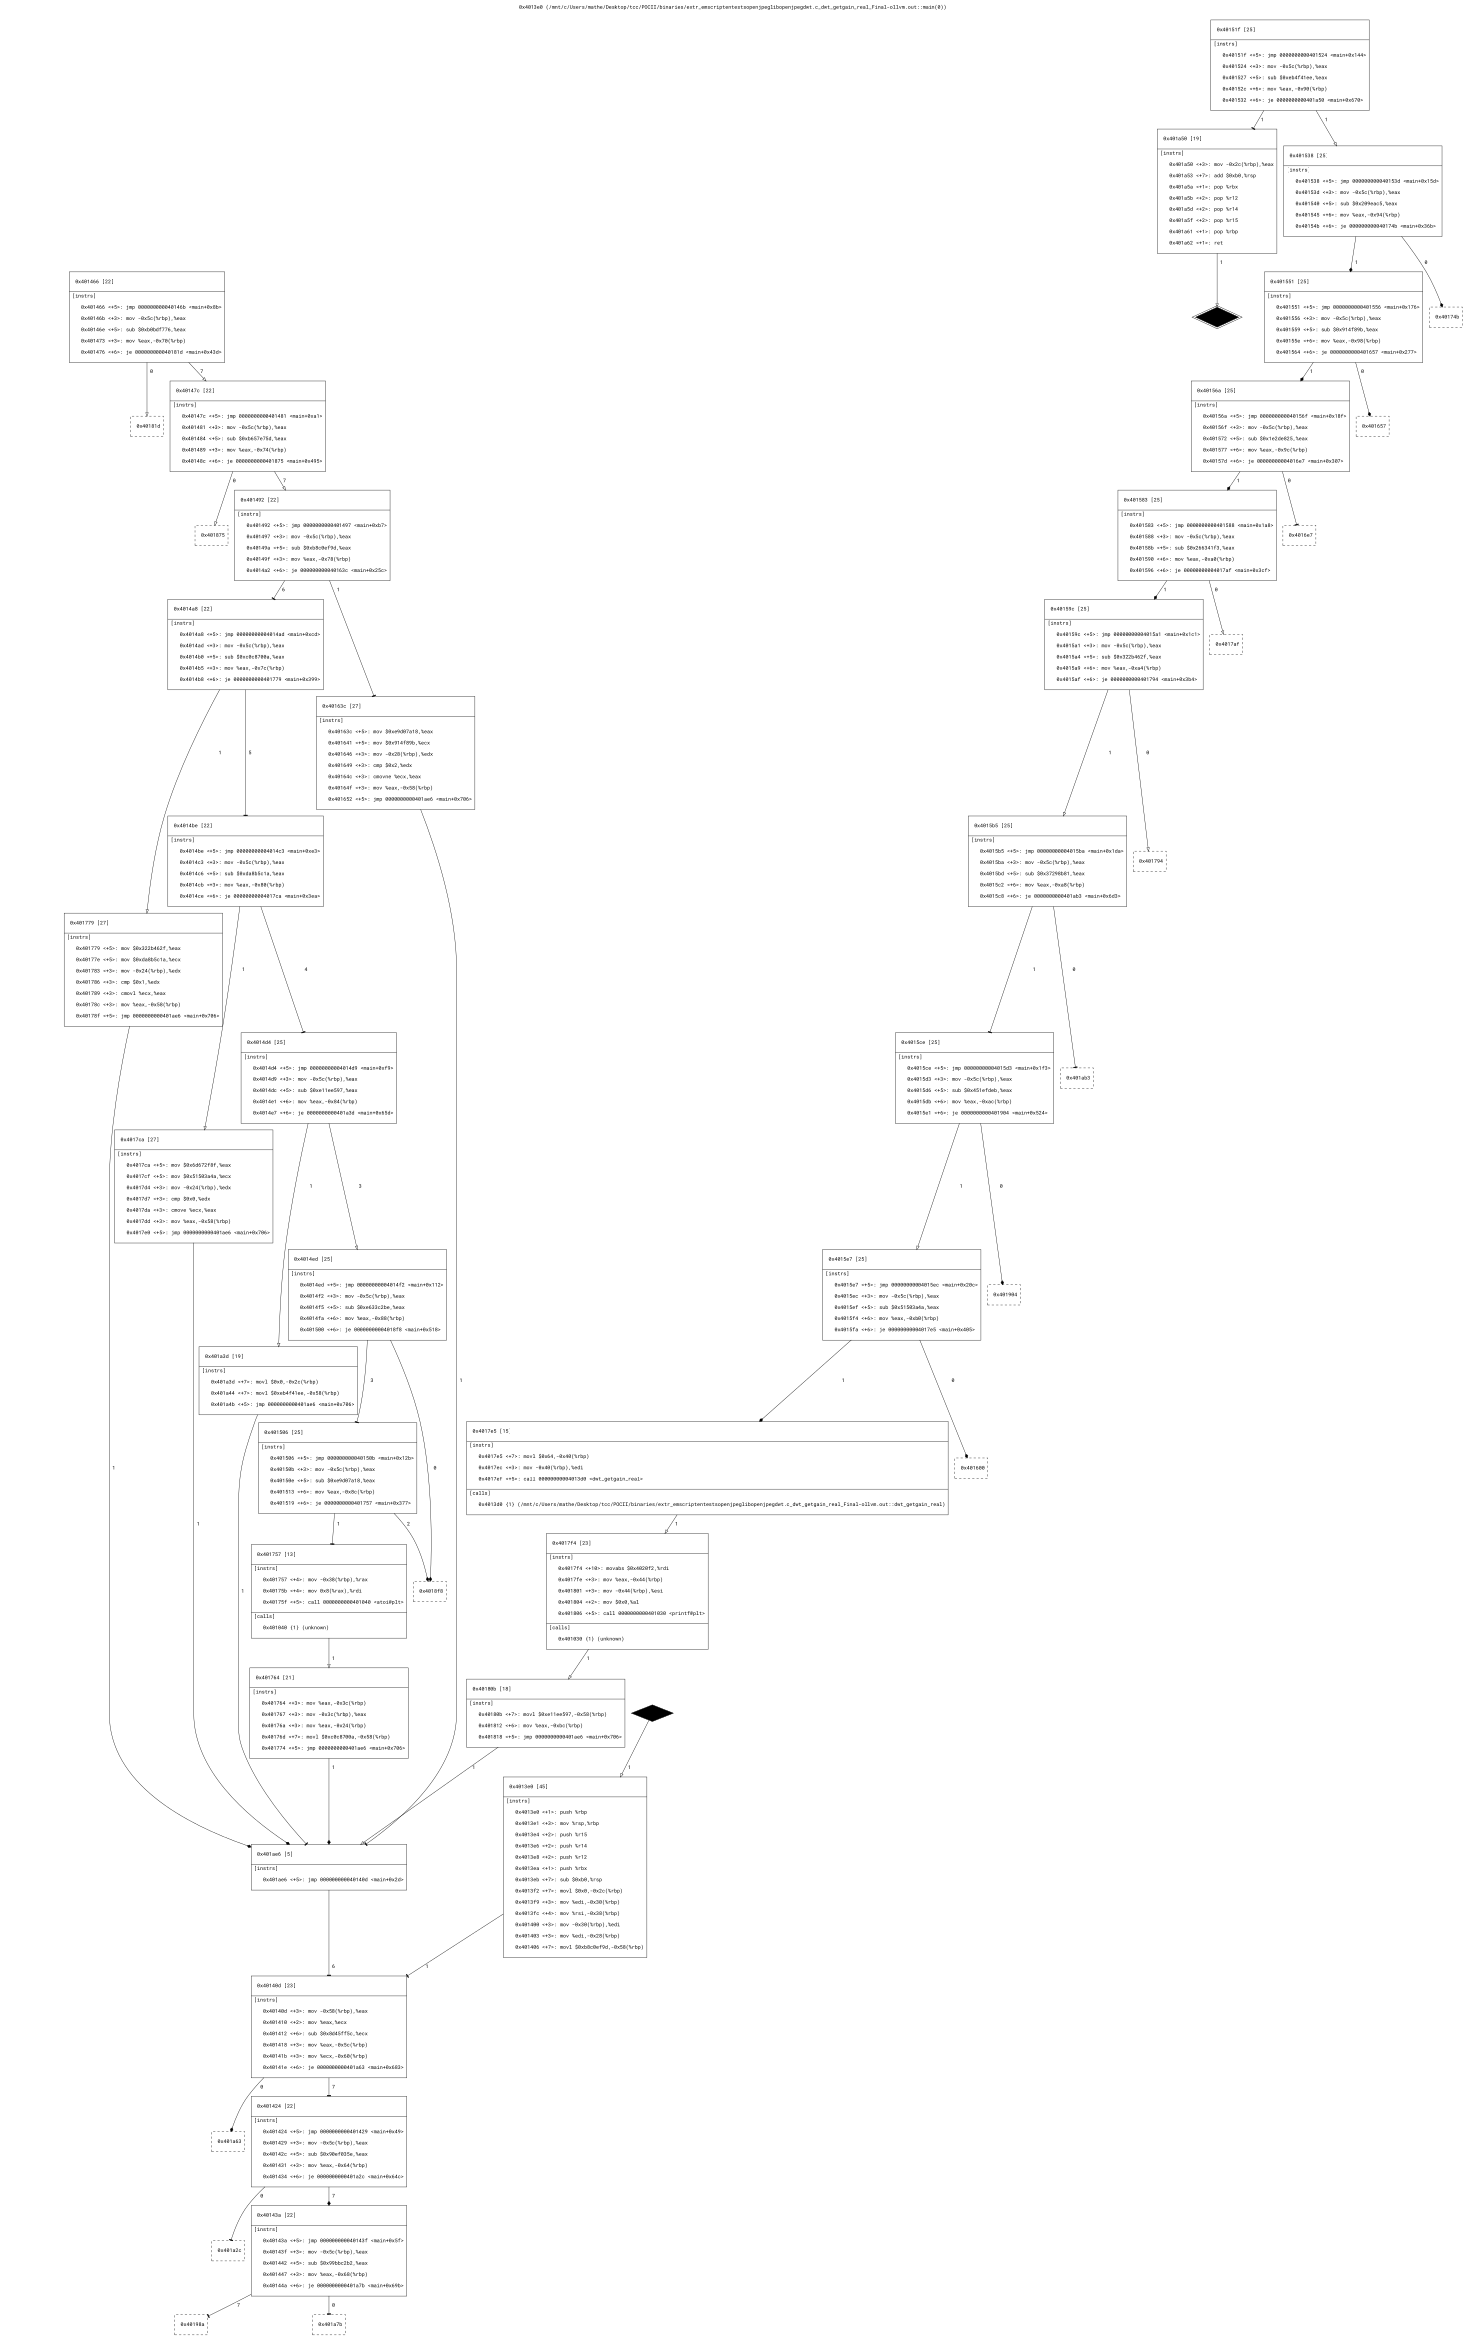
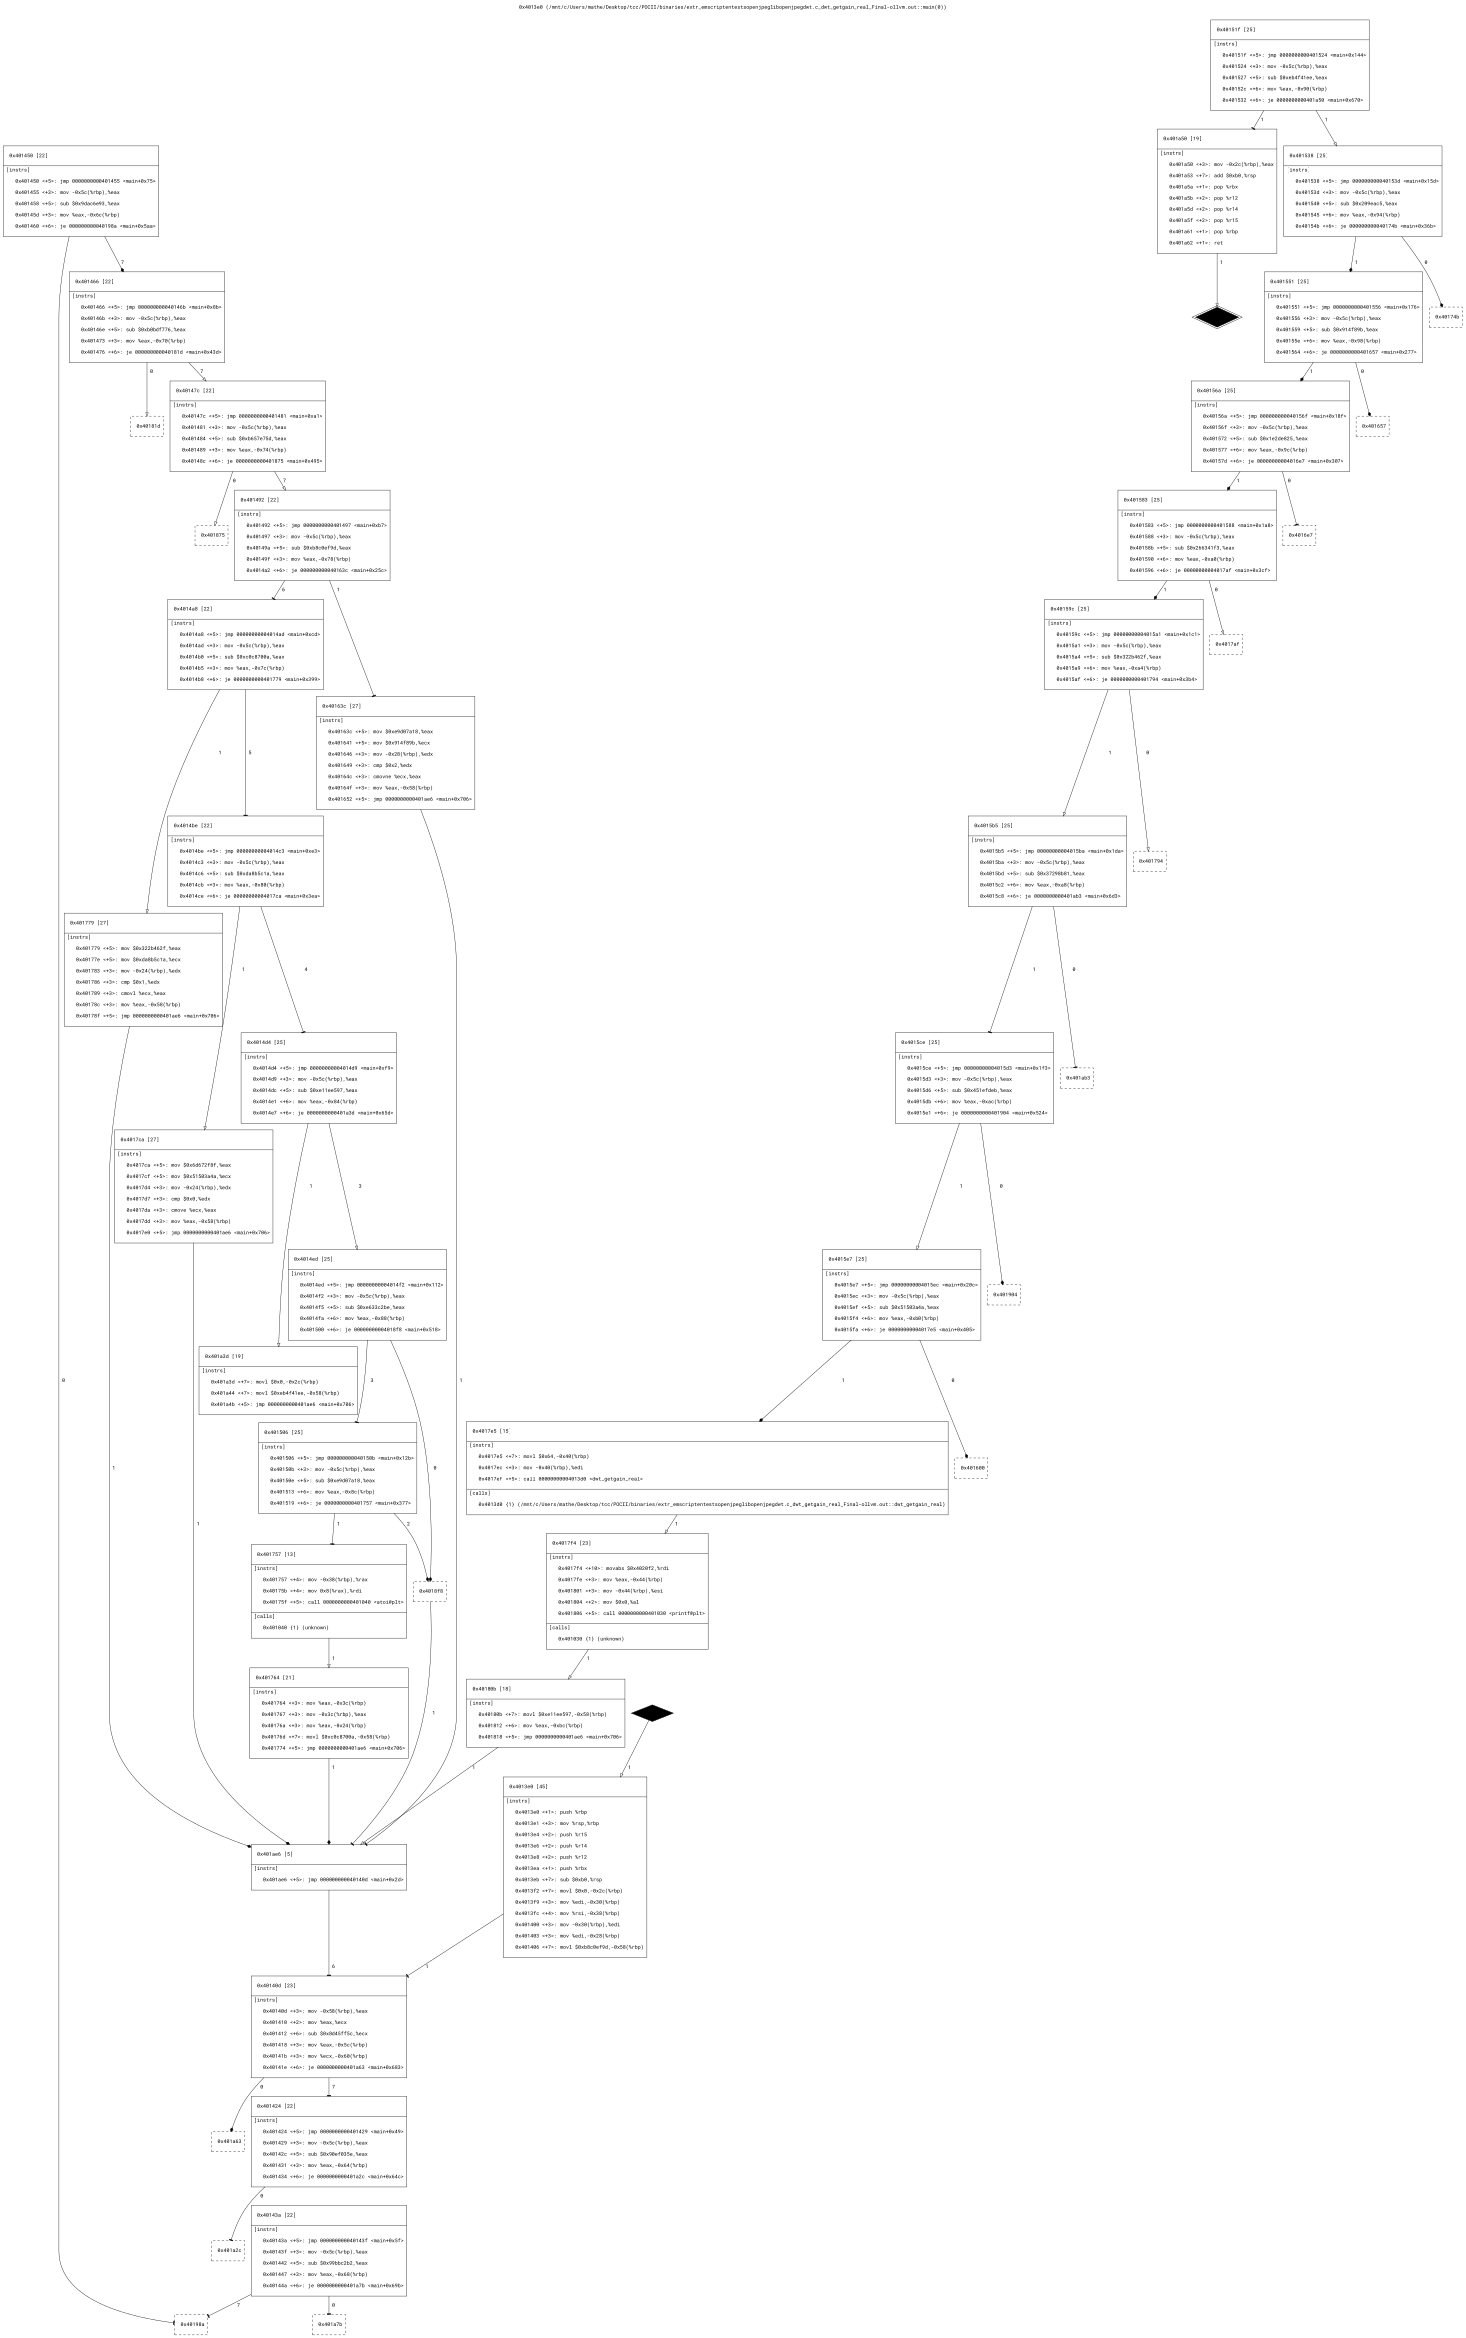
none -> (81, 191)
(238, 1638) -> (420, 1732)
(329, 2194) -> none
